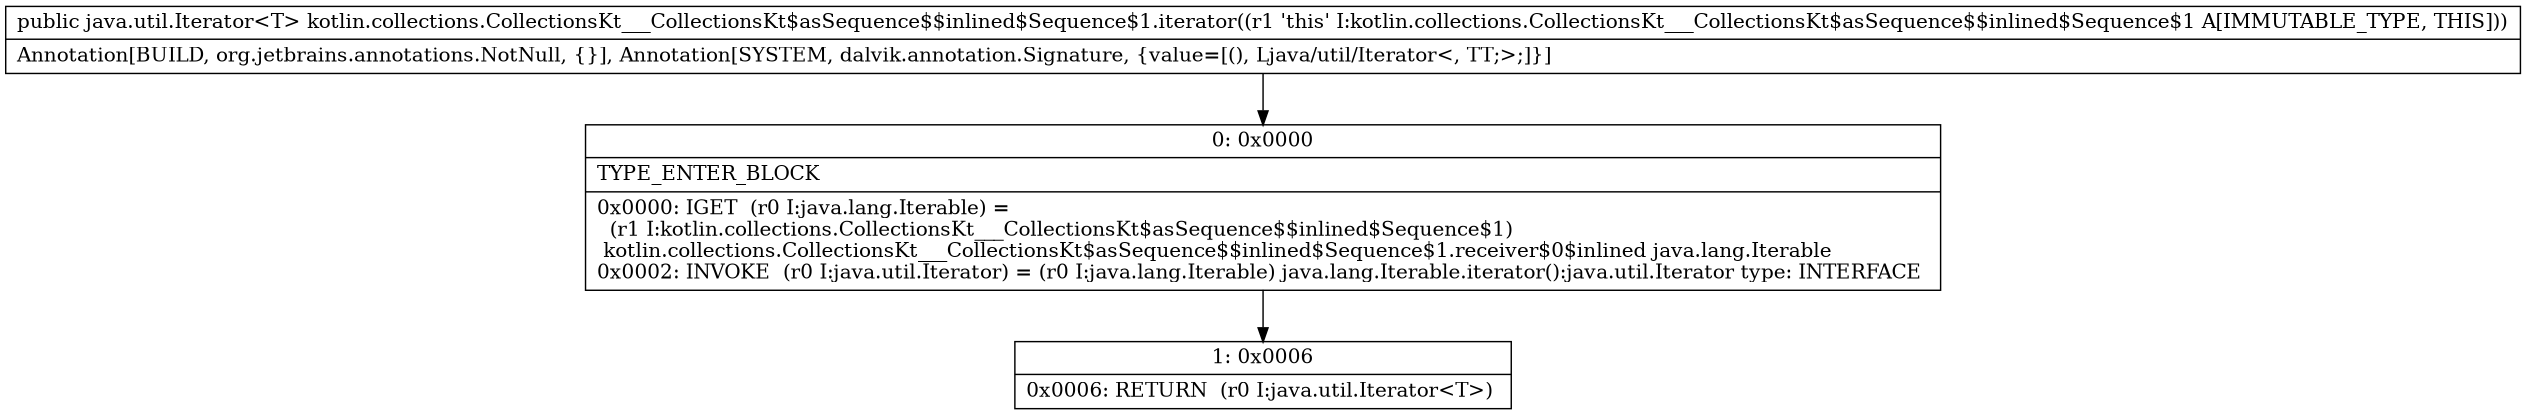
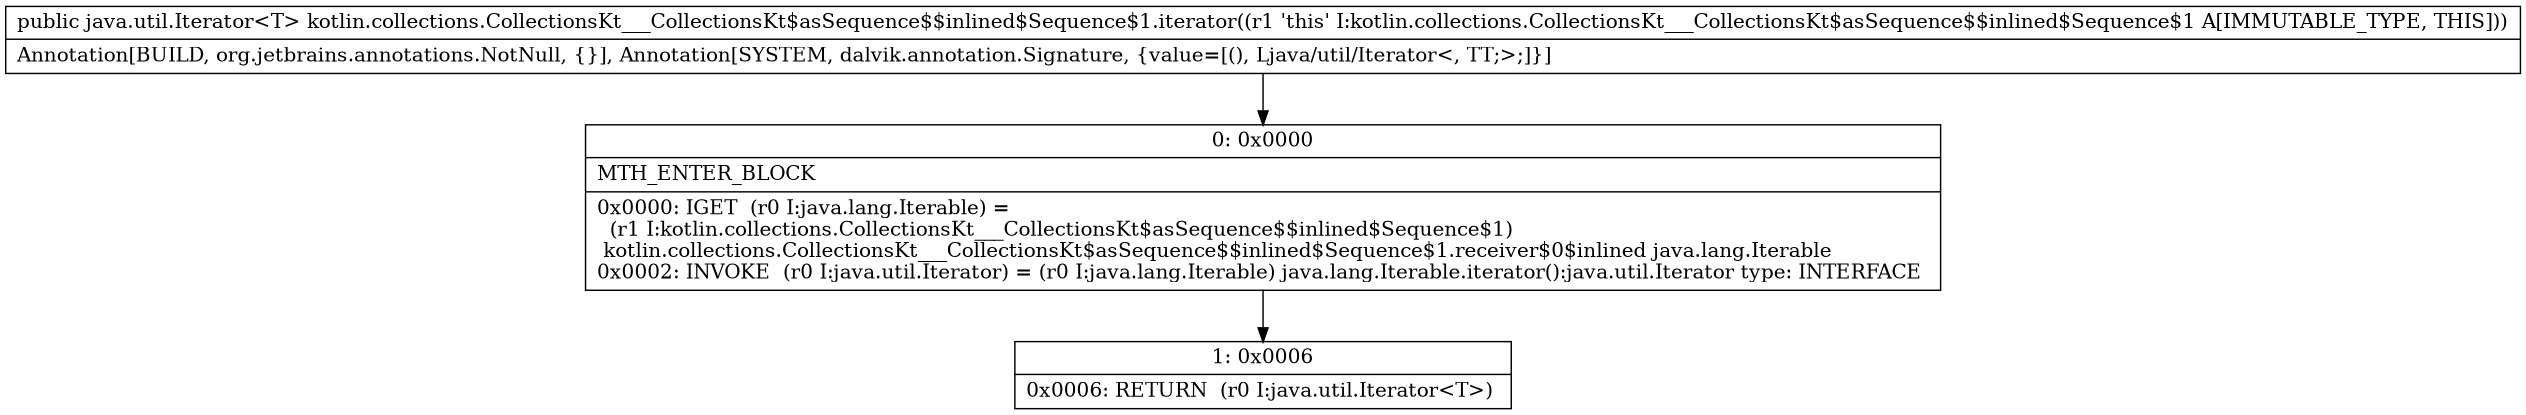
(709, 174) -> (707, 174)
